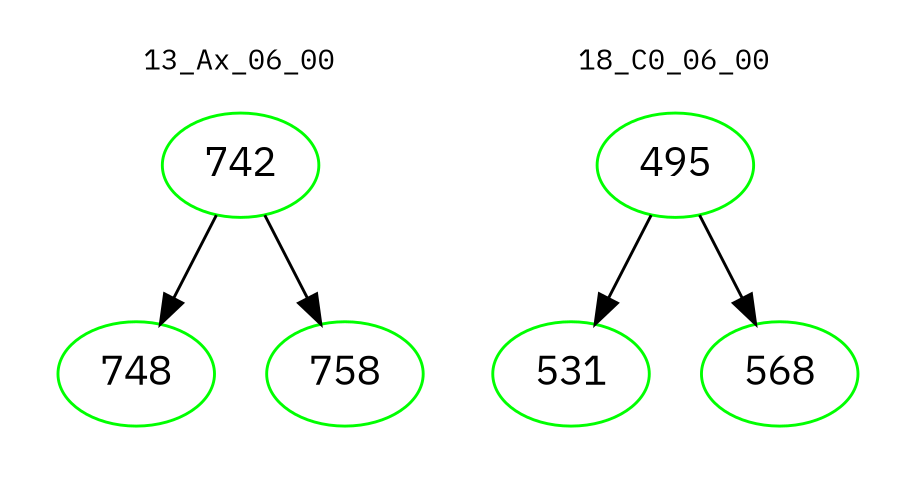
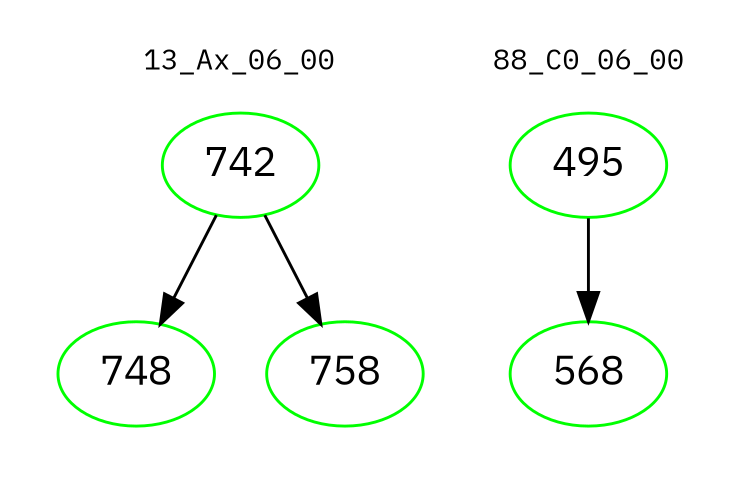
(675, 62) -> (590, 62)
(571, 374) -> none
